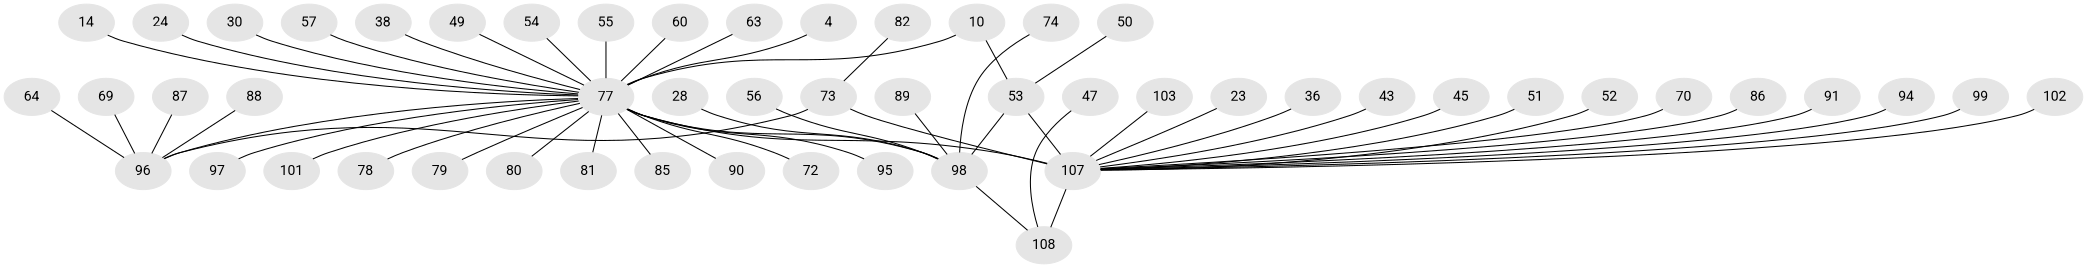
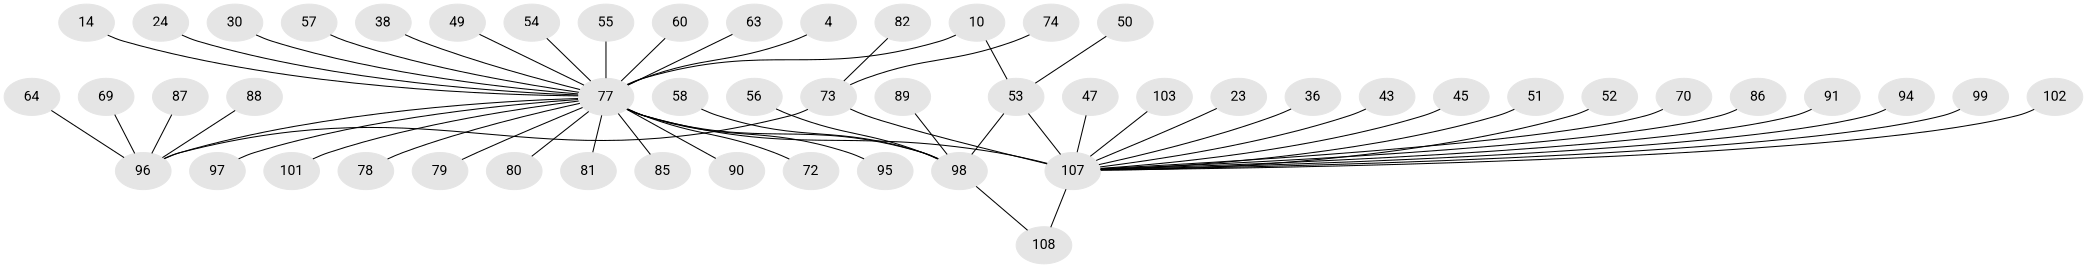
(977, 83) -> (940, 60)
(680, 97) -> (680, 97)
(1031, 169) -> (1082, 134)
